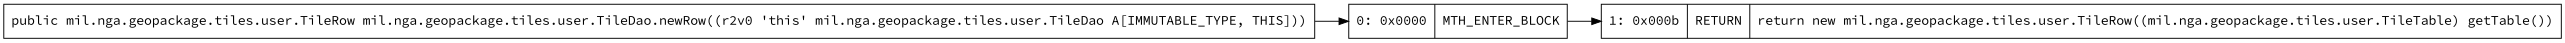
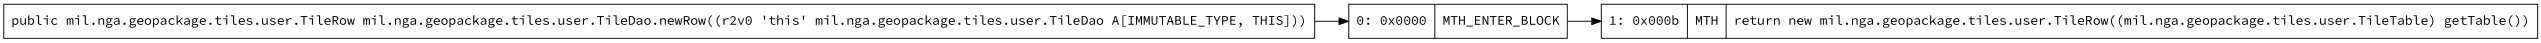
(1719, 21) -> (1707, 21)
